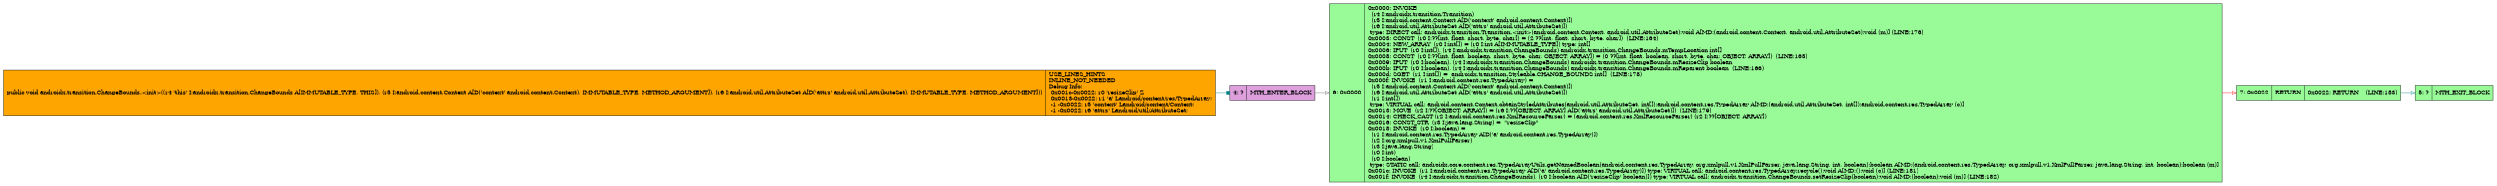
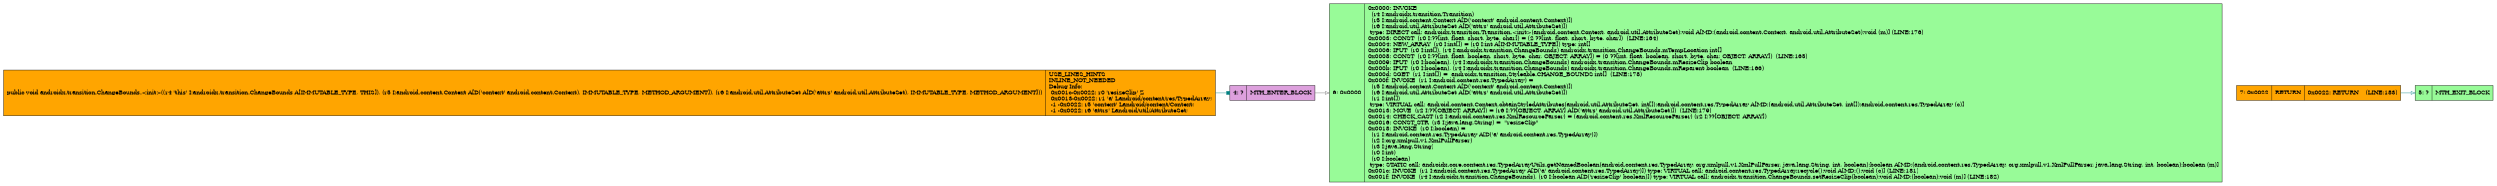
(2227, 93) -> none
(2319, 93) -> (2319, 93)
